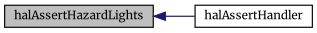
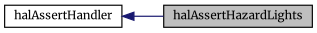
(180, 16) -> (149, 16)
